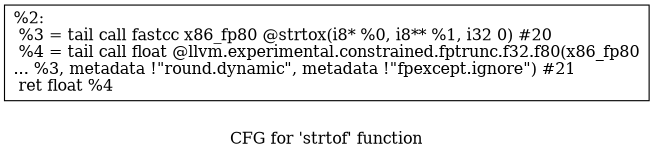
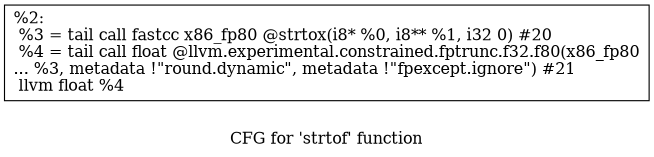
(64, 86) -> (69, 86)
